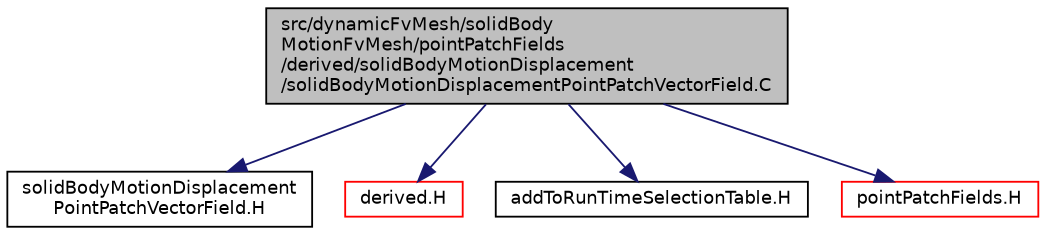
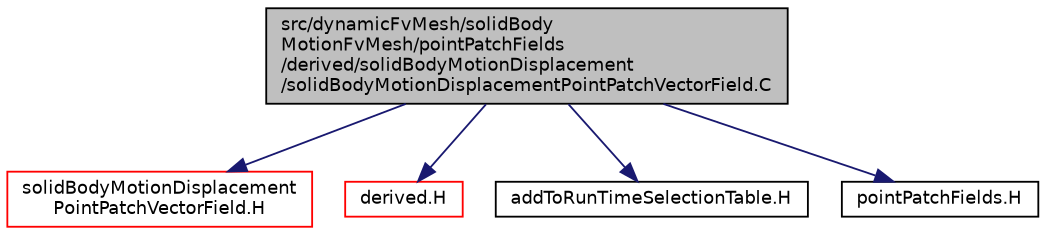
(160, 199) -> (160, 199)
(940, 199) -> (940, 199)
